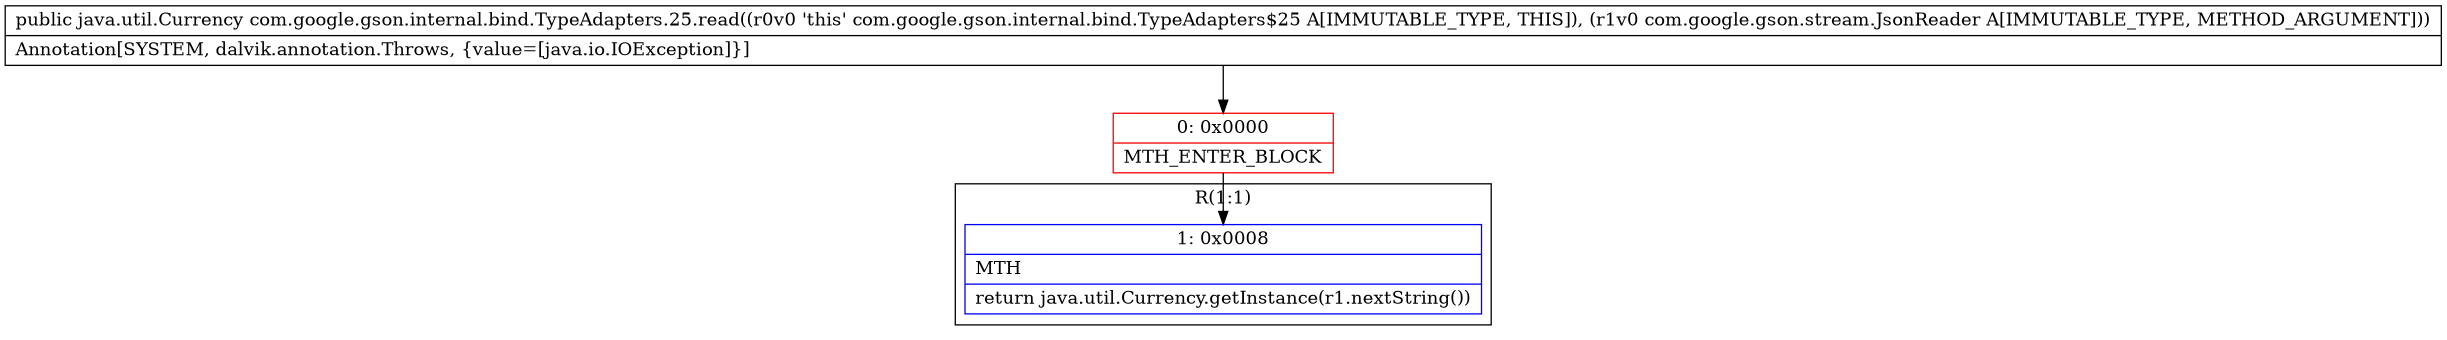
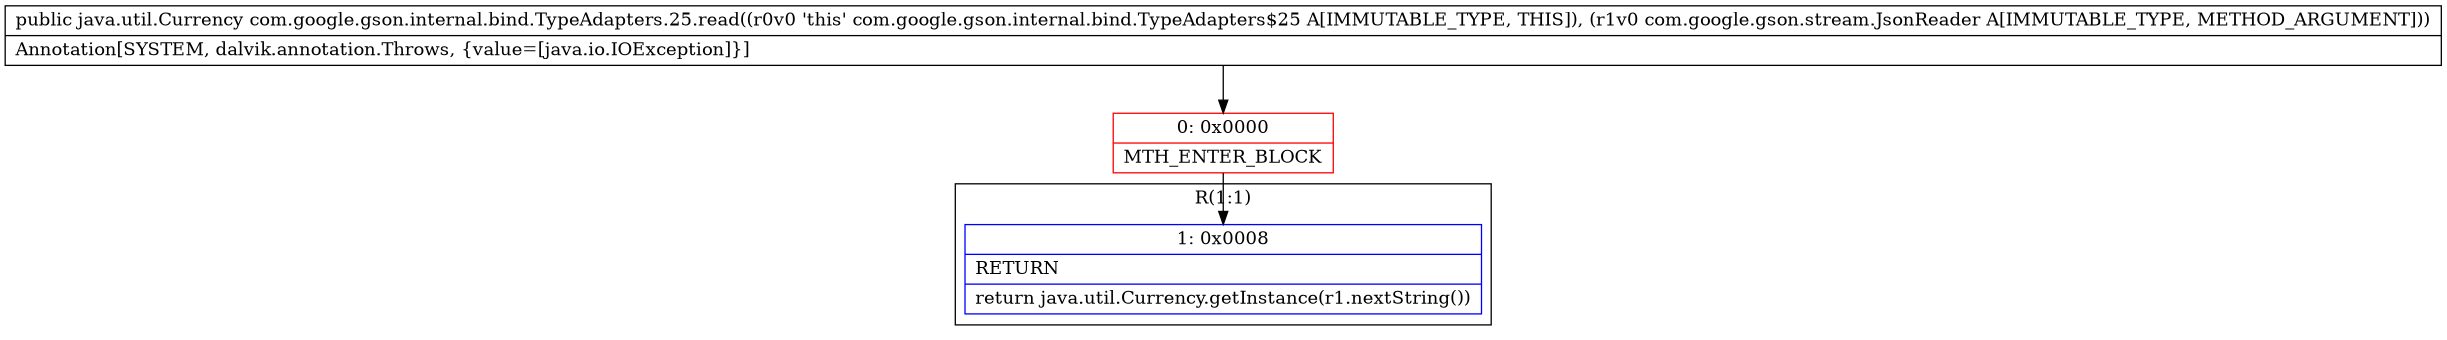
(999, 269) -> (1017, 269)
